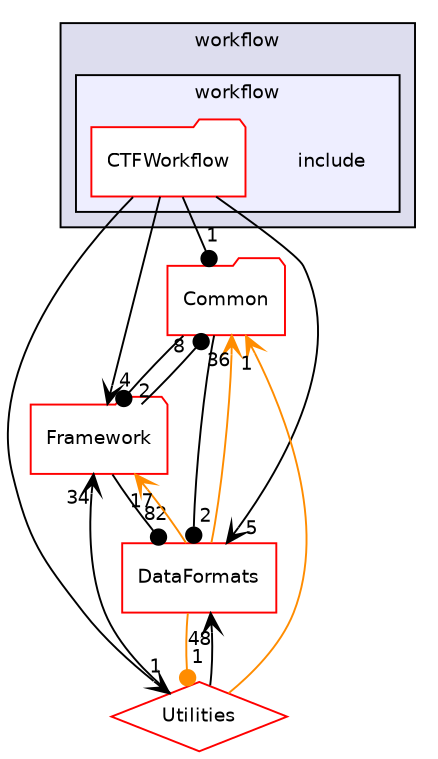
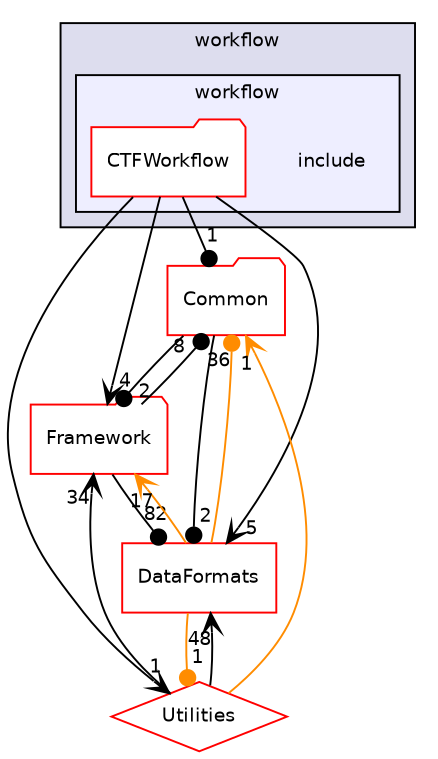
(225, 449) -> (225, 448)
